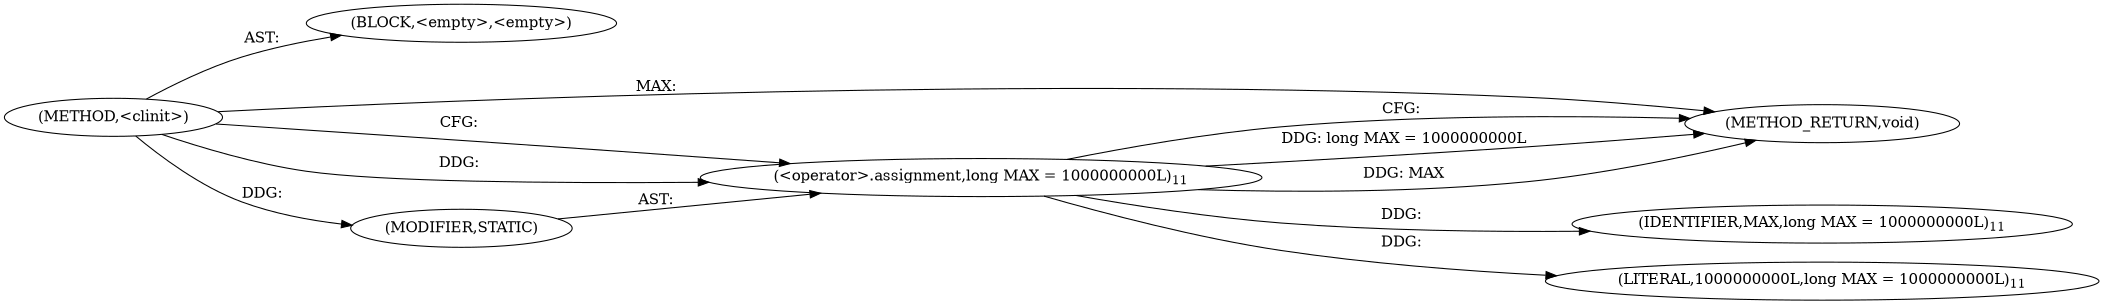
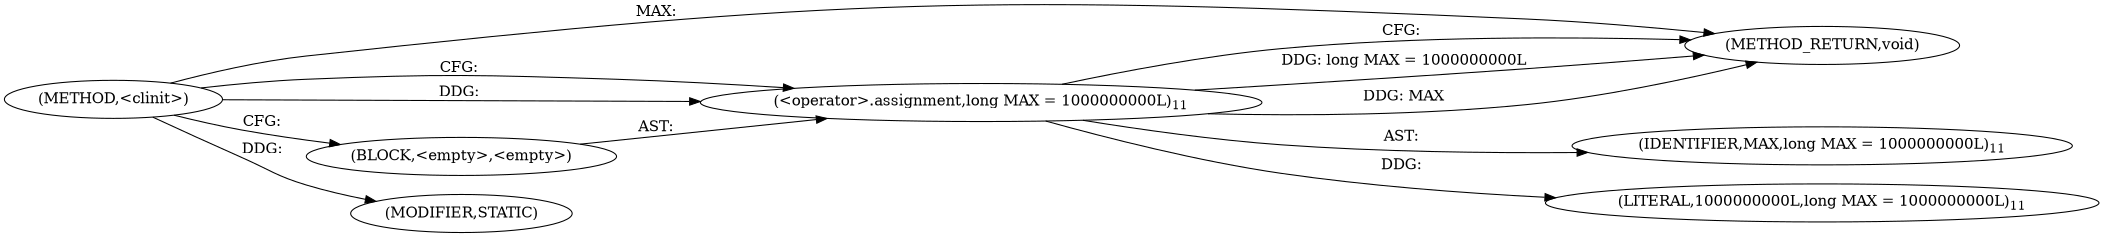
(264, 39) -> (264, 122)
(684, 207) -> (698, 132)
(1404, 215) -> (1404, 137)
